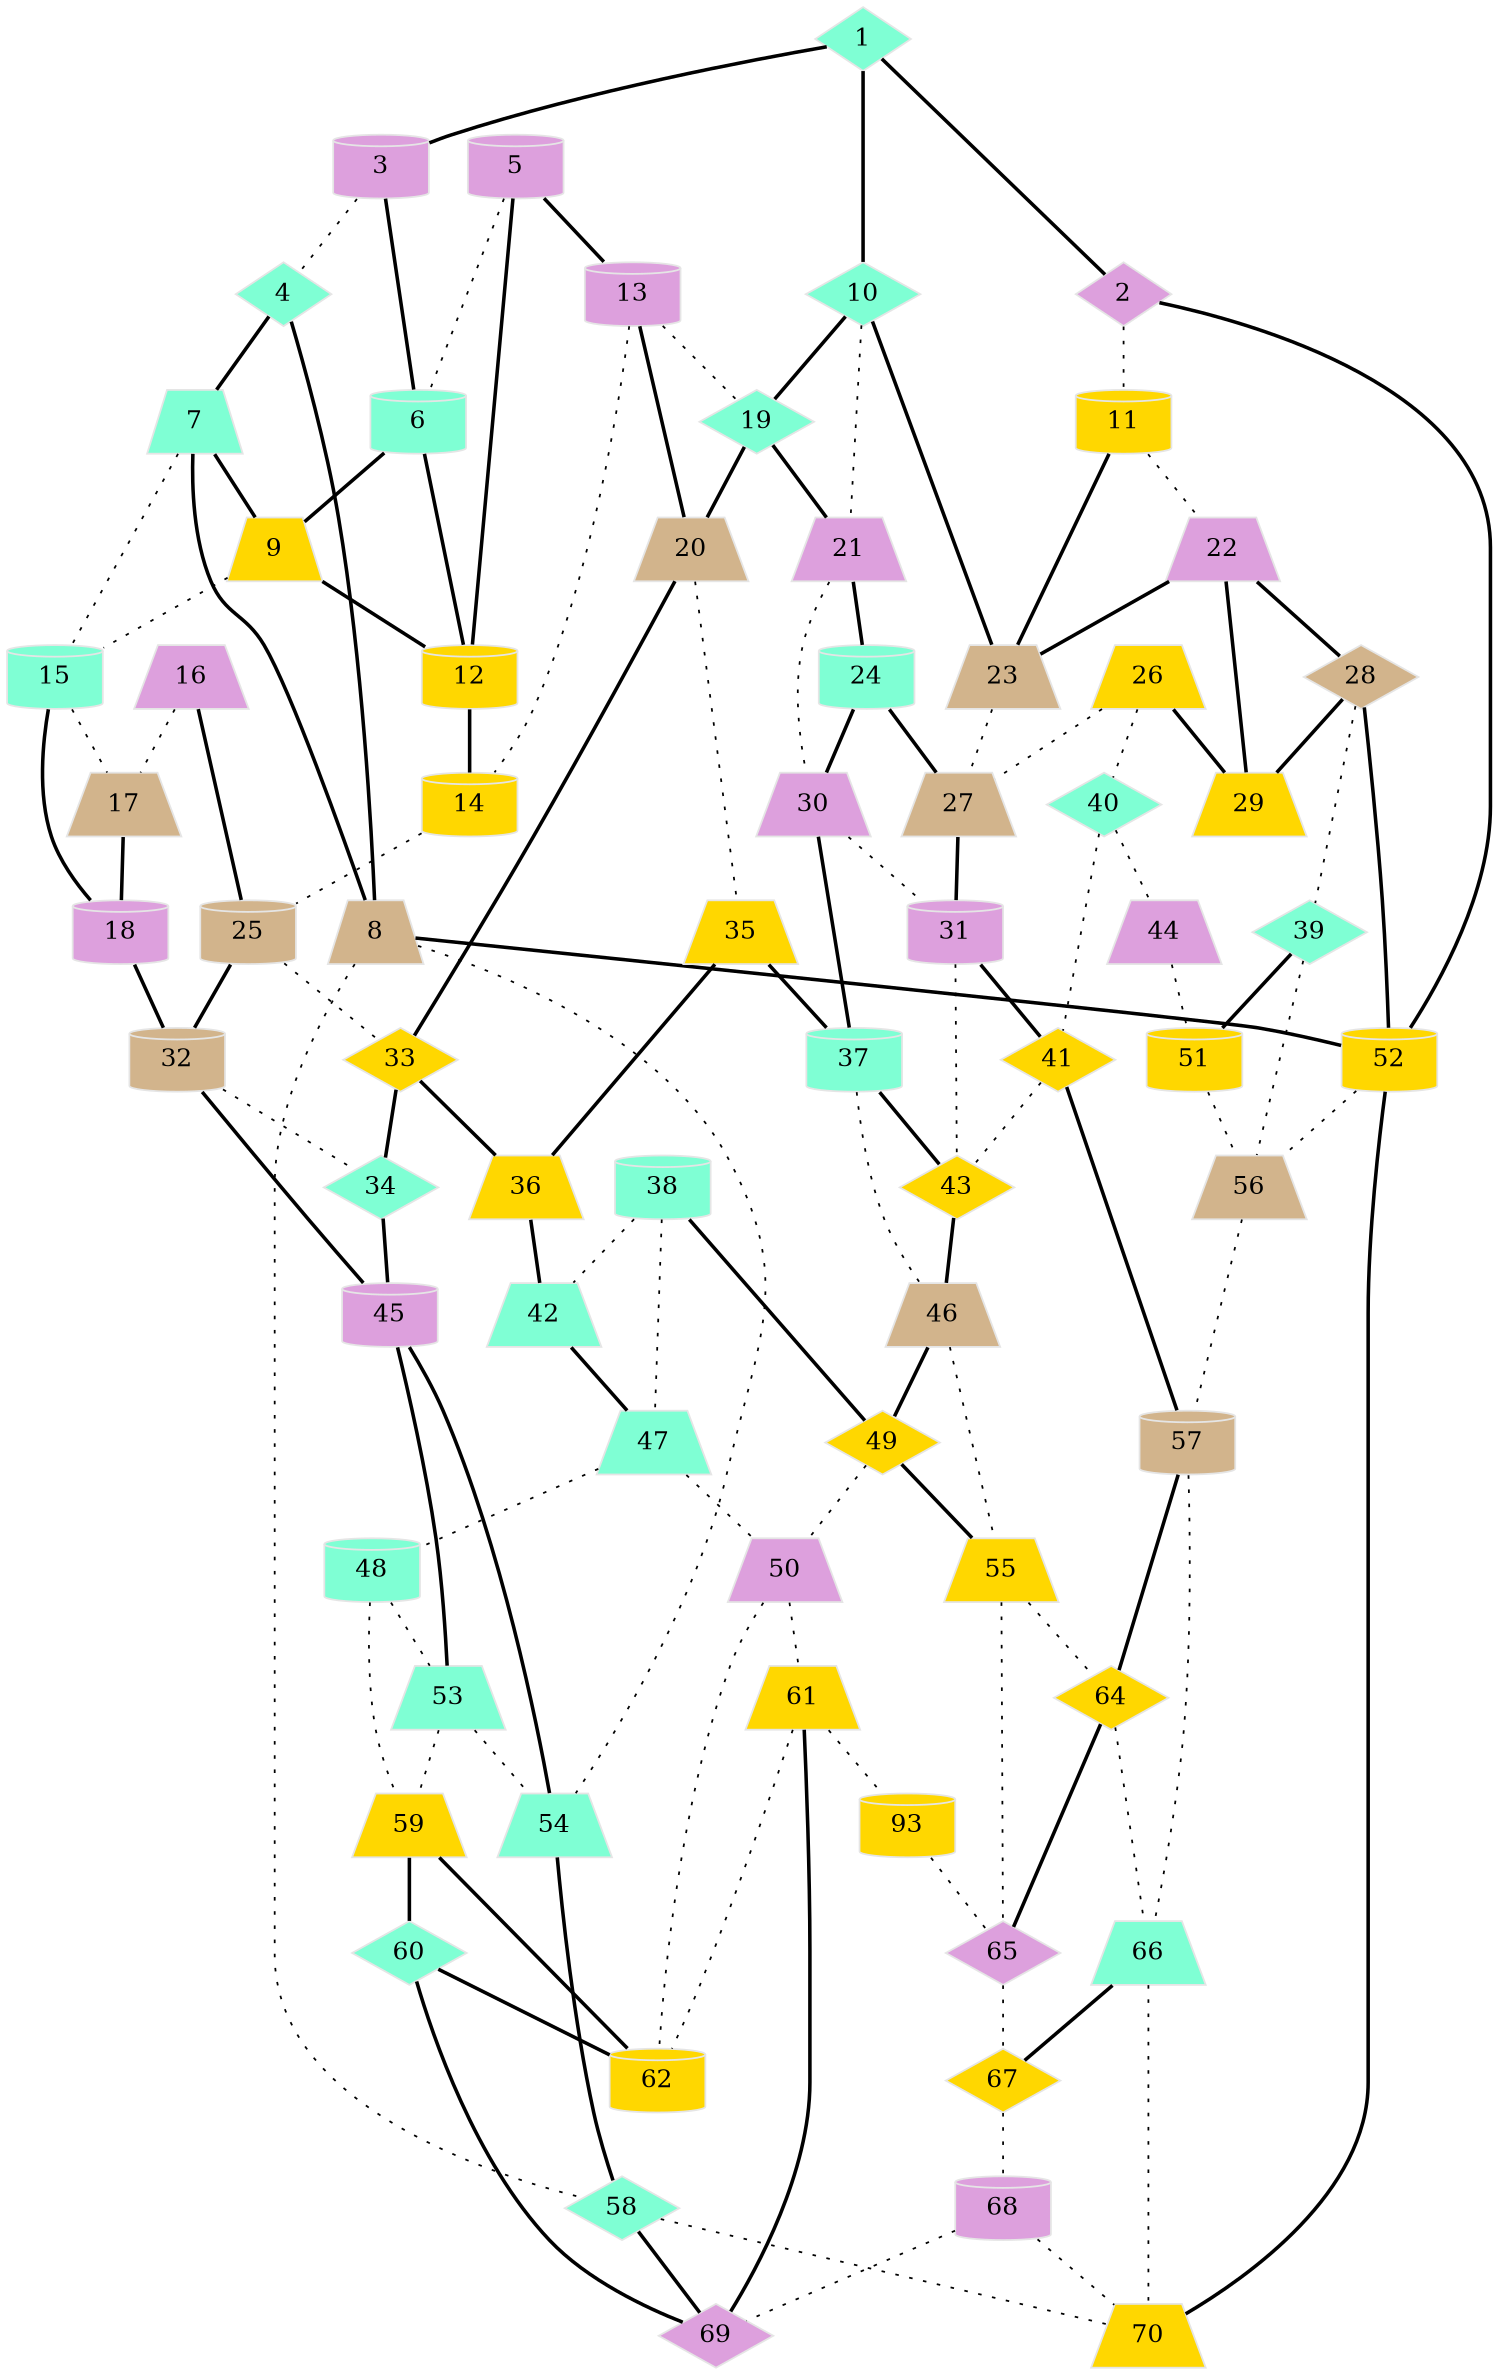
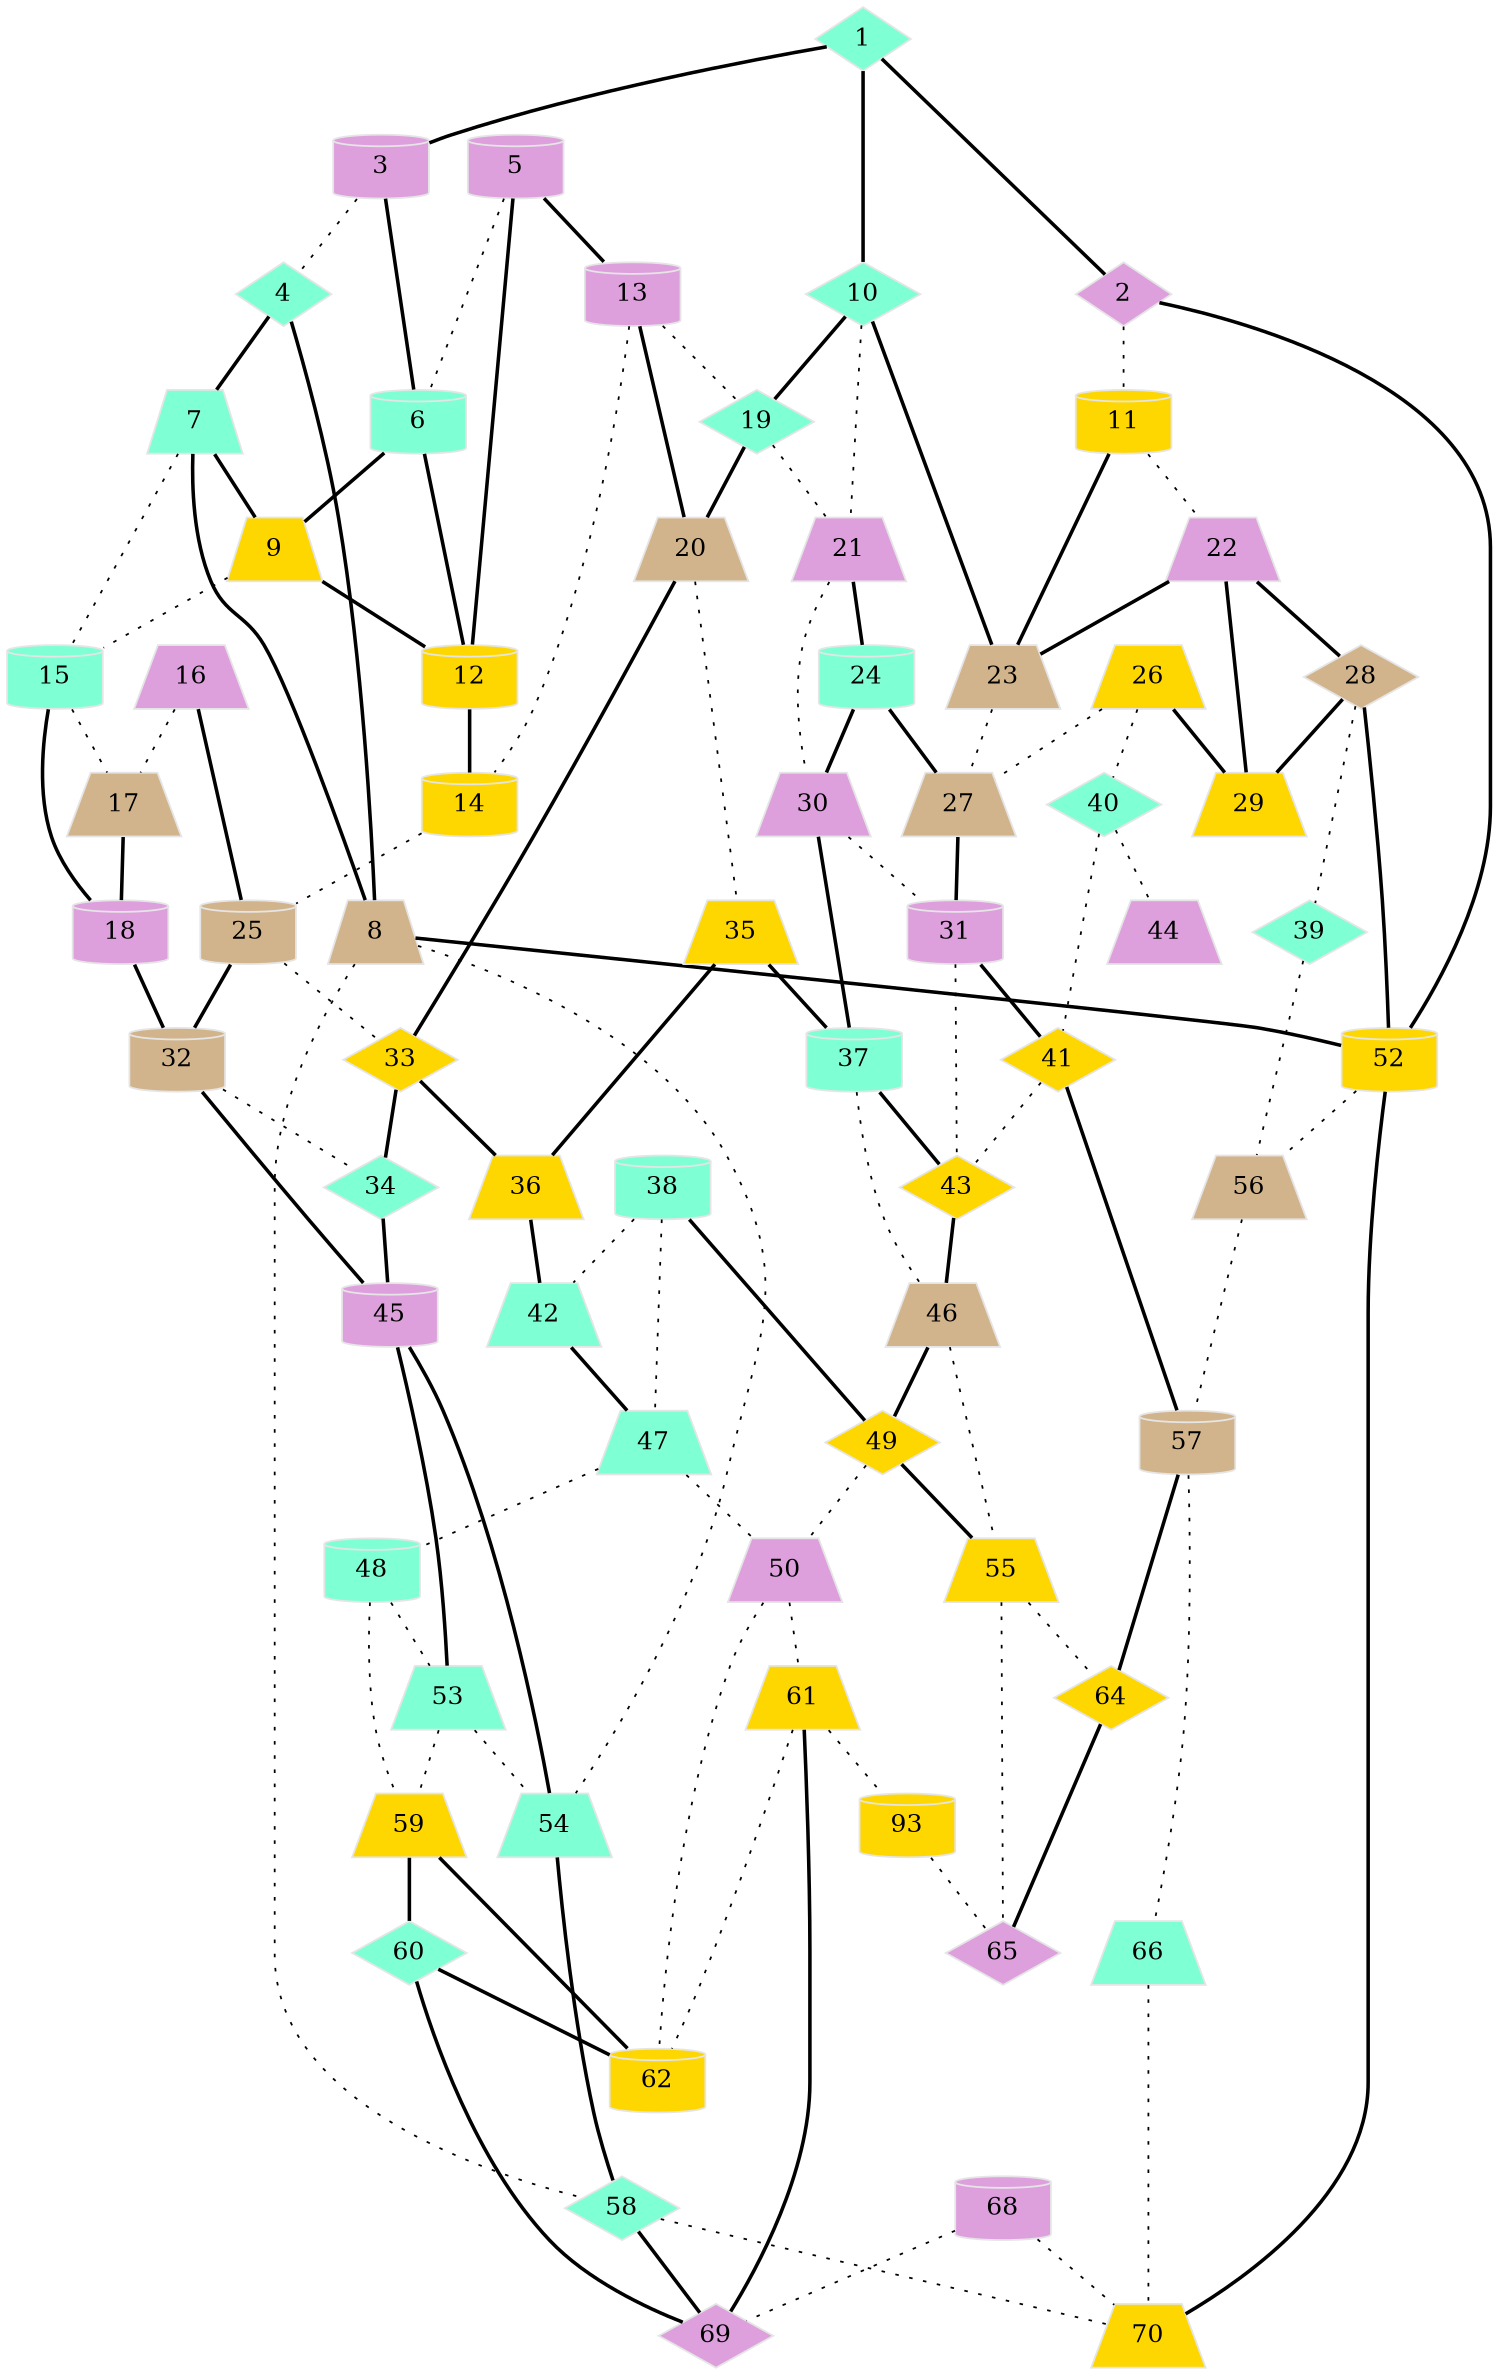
(800, 481) -> (800, 481)
(1194, 1060) -> none
(1130, 1824) -> none
(1003, 2081) -> none
